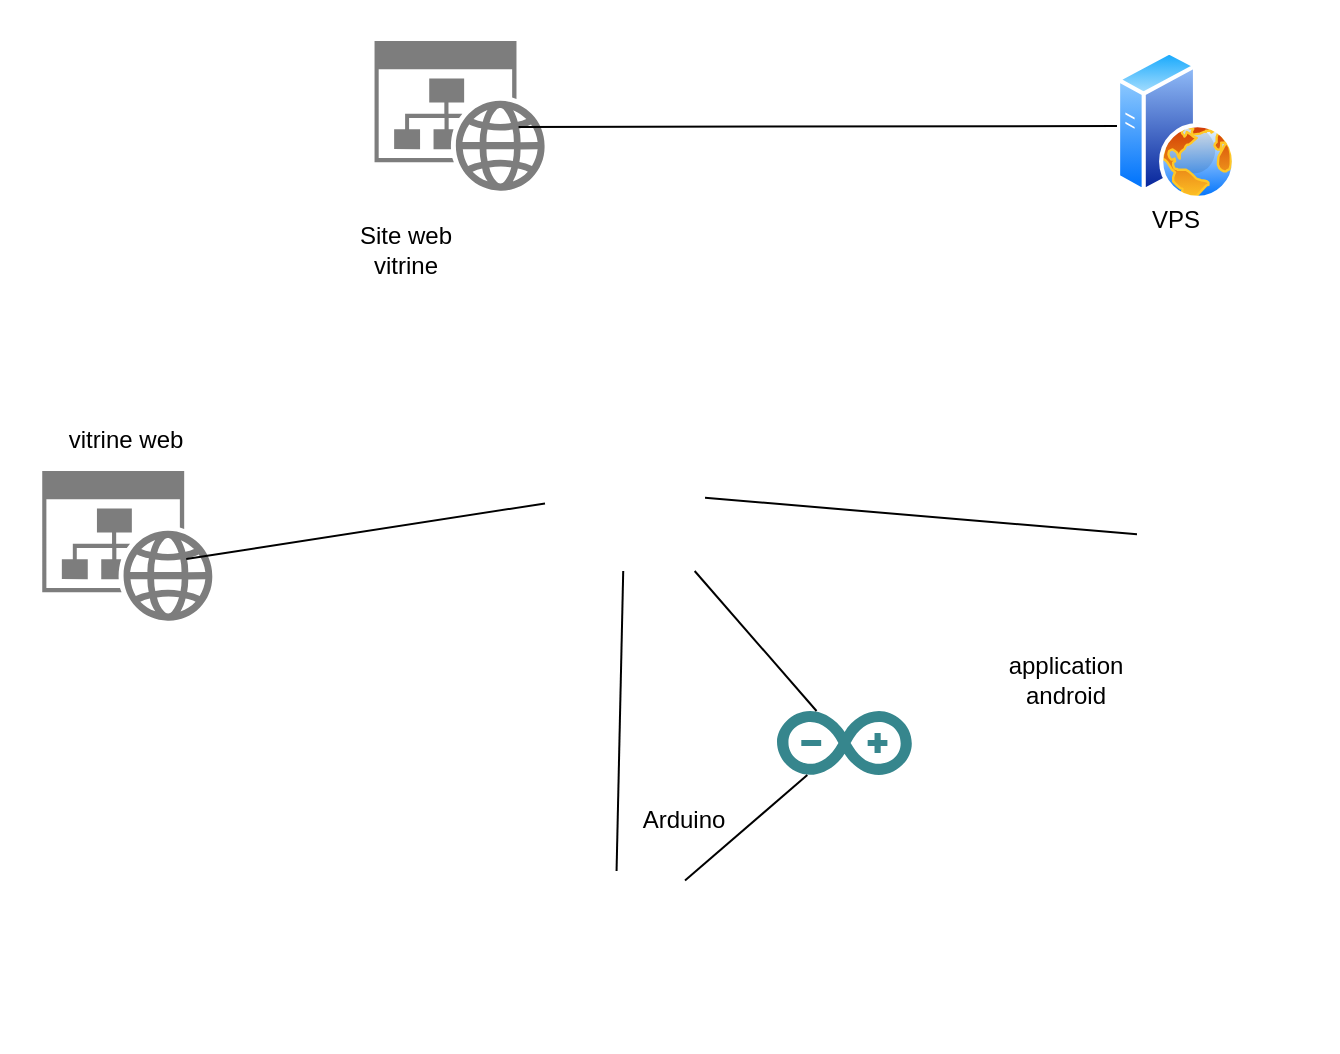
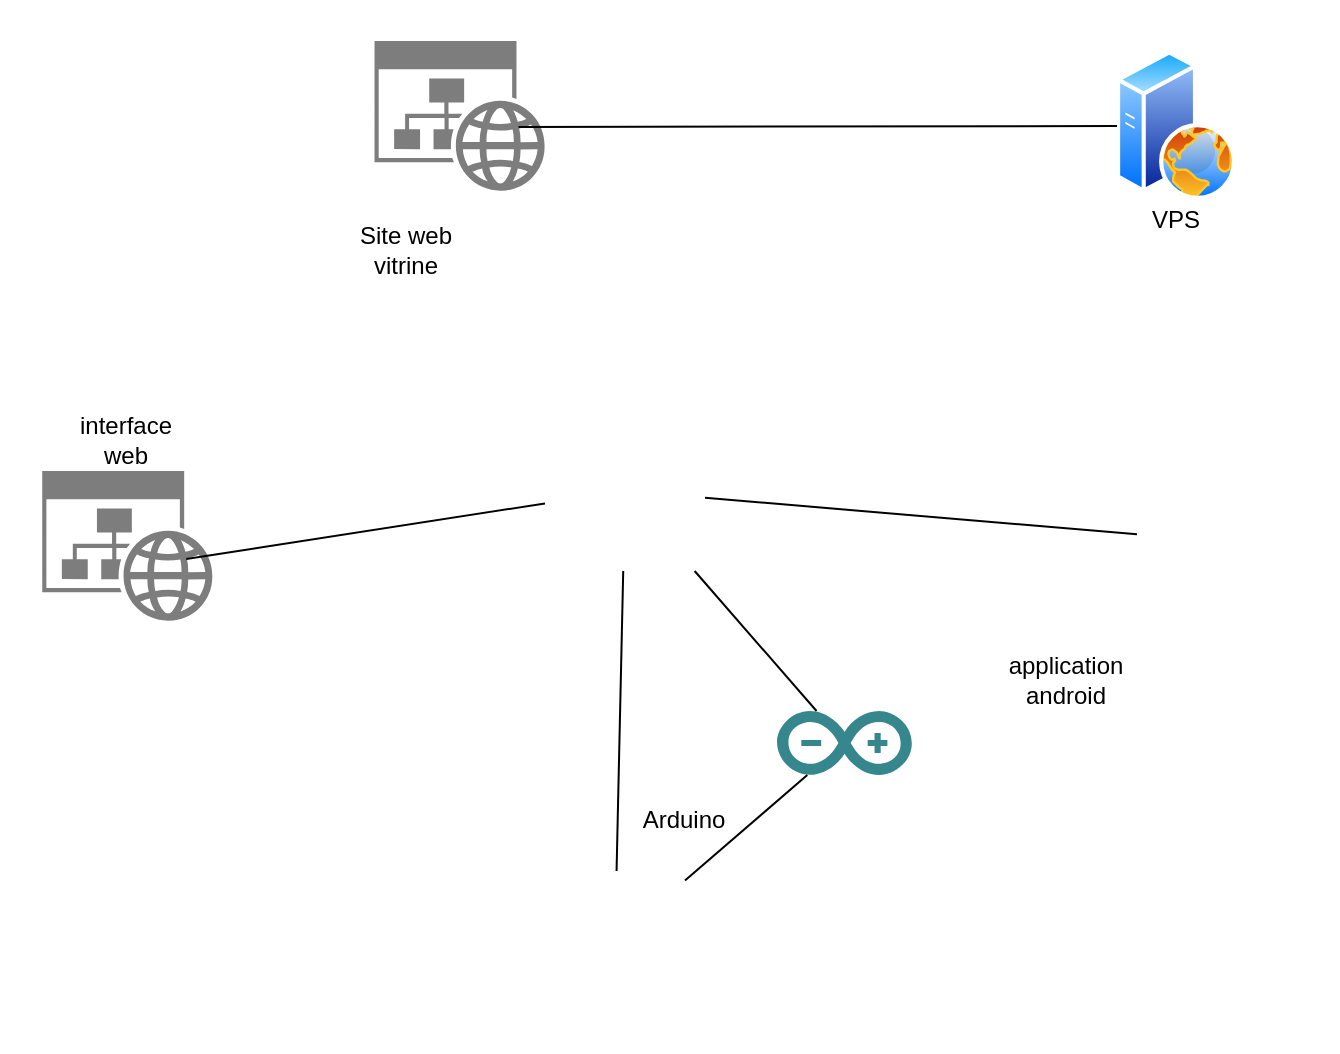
(127, 441) -> (127, 441)
